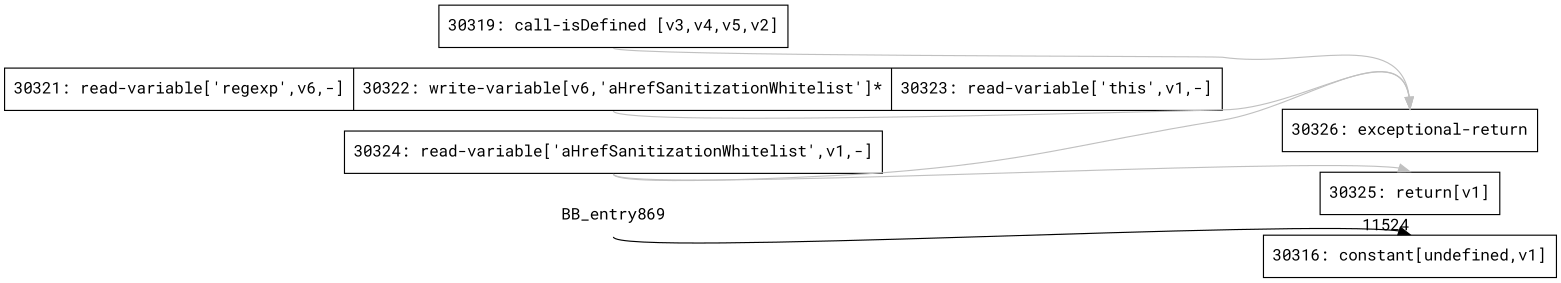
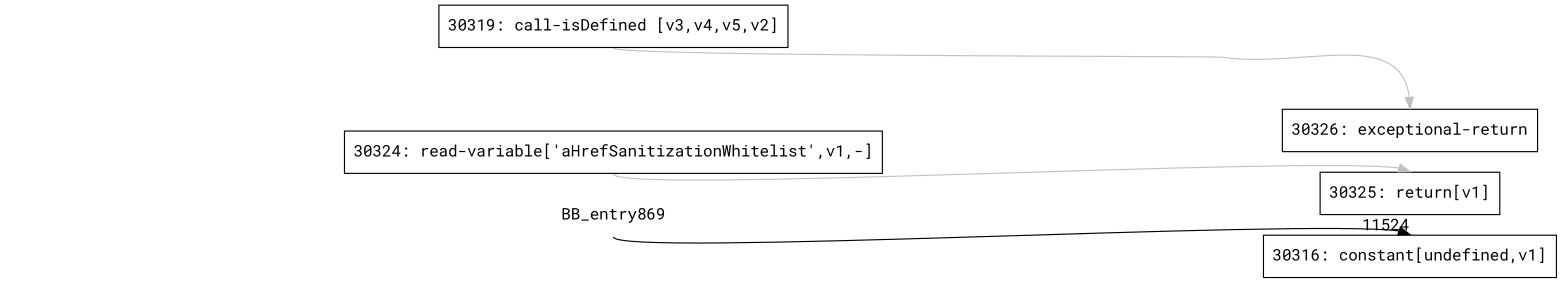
(613, 89) -> none
(1023, 156) -> none
